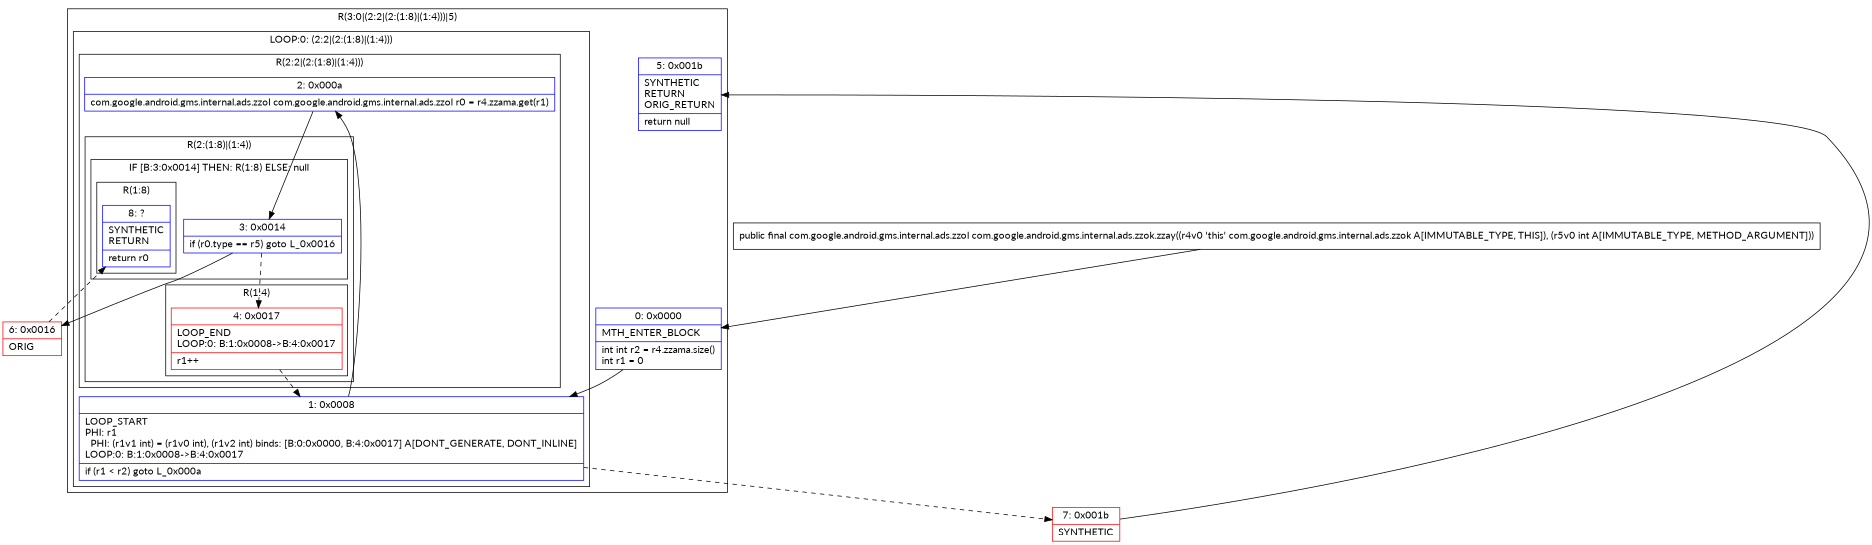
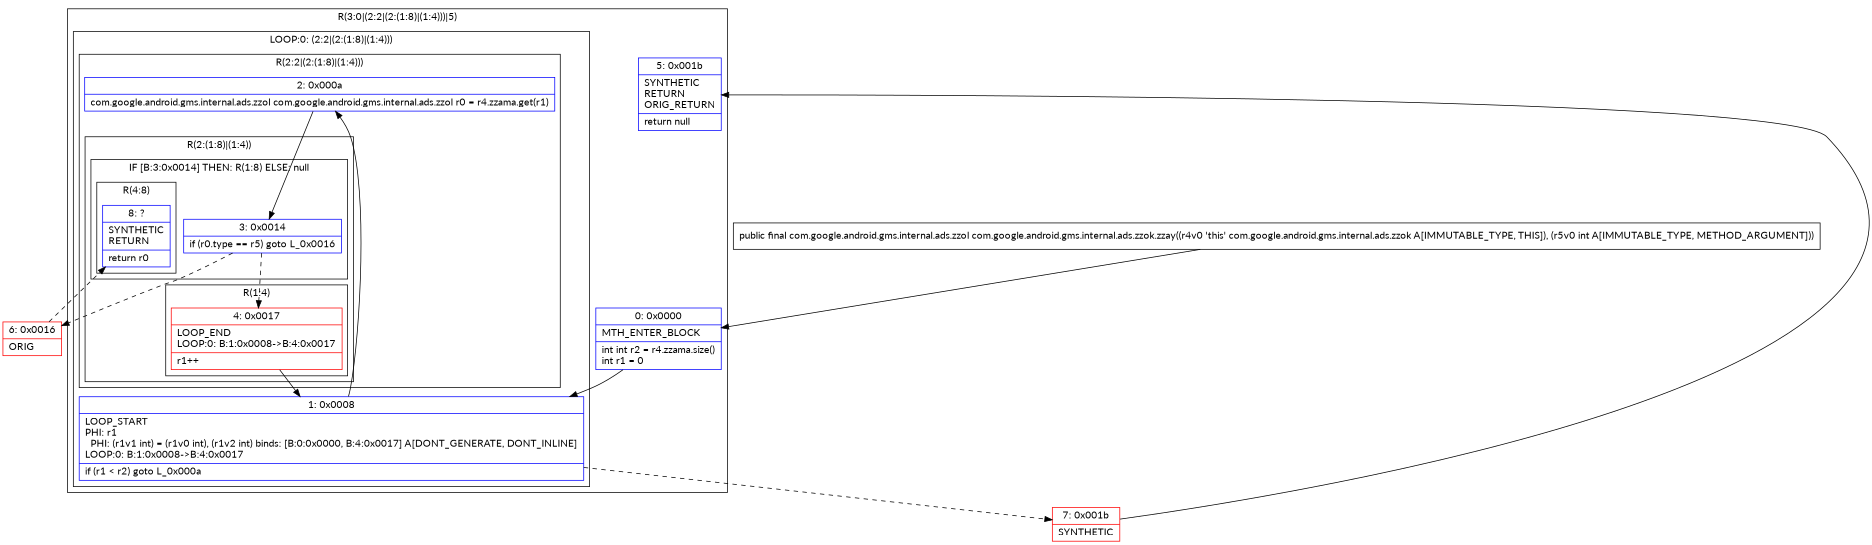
(136, 191) -> (136, 191)
(151, 289) -> (151, 289)
(288, 380) -> (288, 380)
